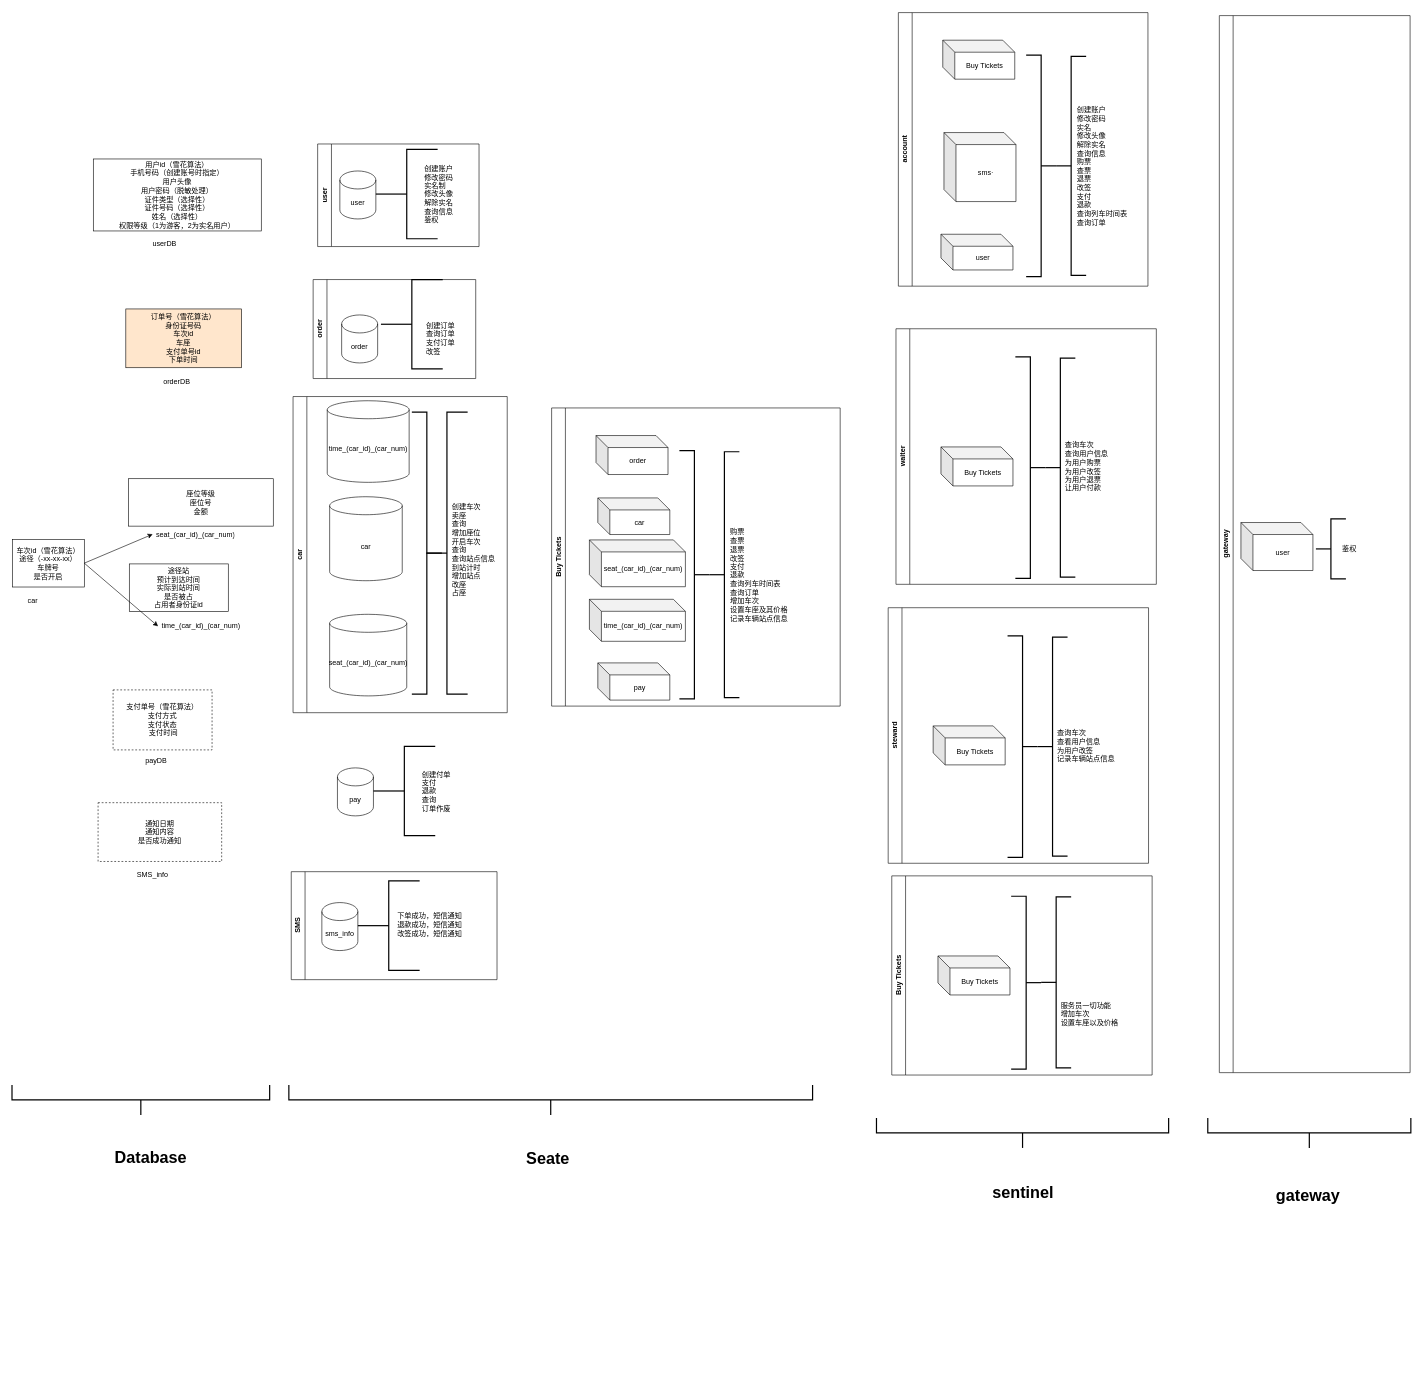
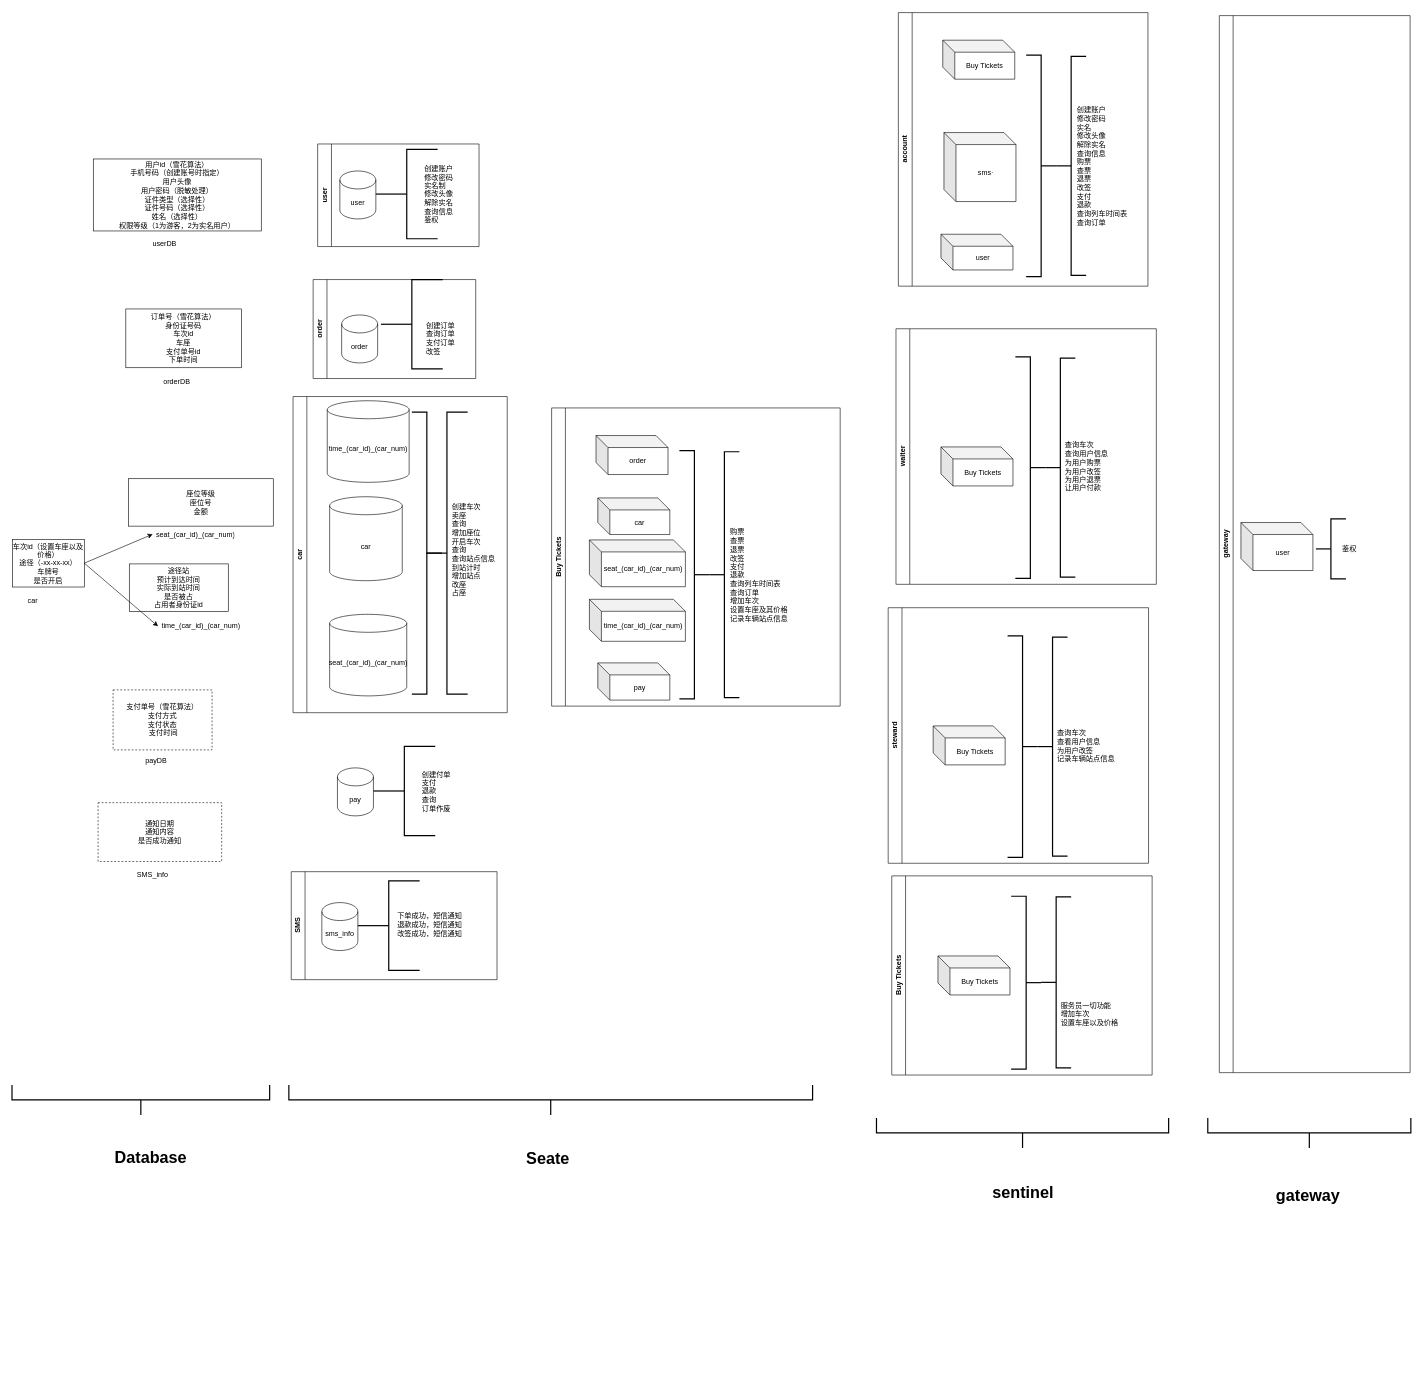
(184, 338) -> (184, 338)
(48, 563) -> (48, 563)
